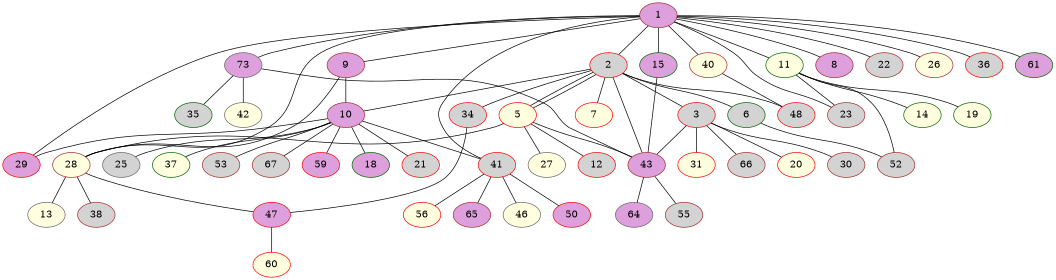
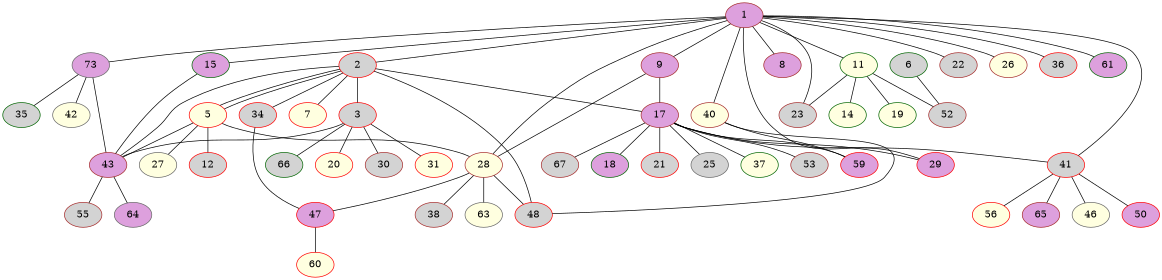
(694, 94) -> none
(346, 115) -> (660, 115)
none -> (785, 139)
(746, 165) -> (284, 165)
none -> (509, 190)
(46, 215) -> (484, 215)
